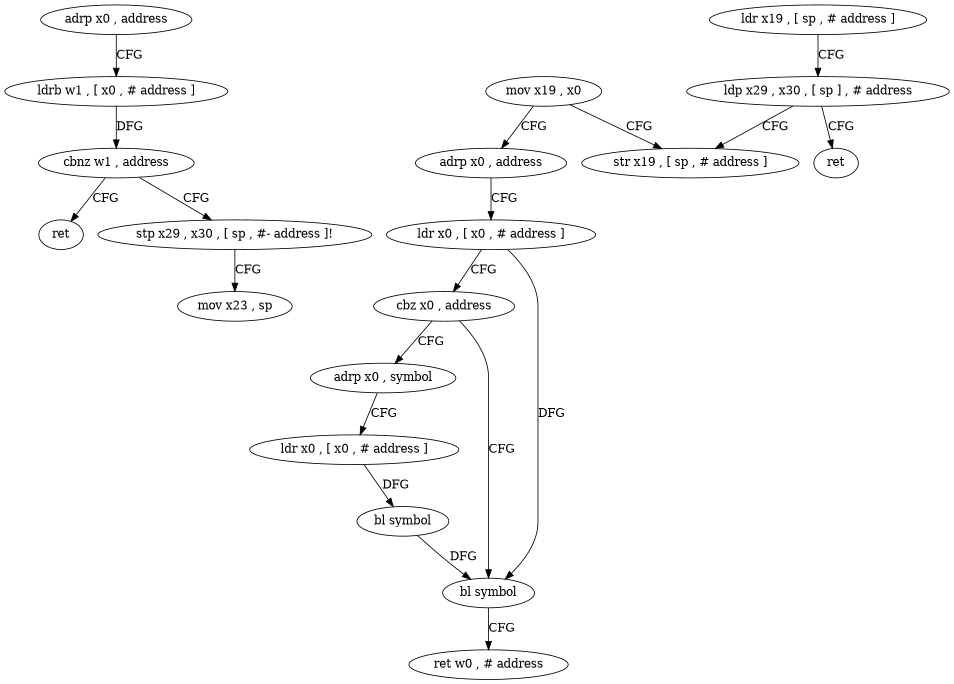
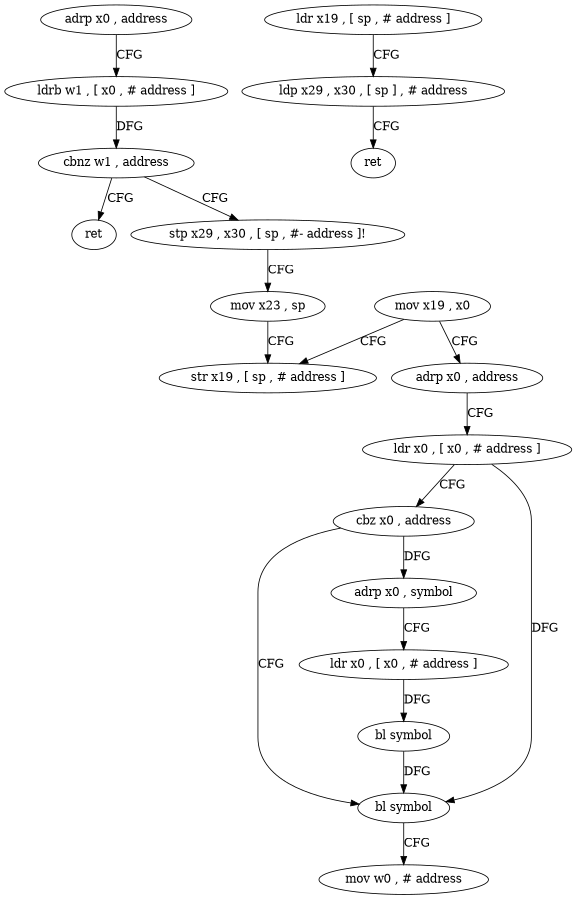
(758, 125) -> (268, 338)
(431, 342) -> (417, 557)
(489, 665) -> (404, 880)
